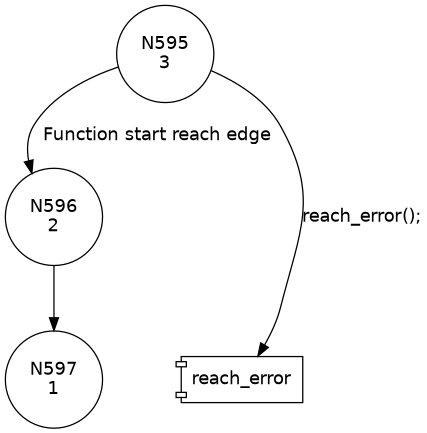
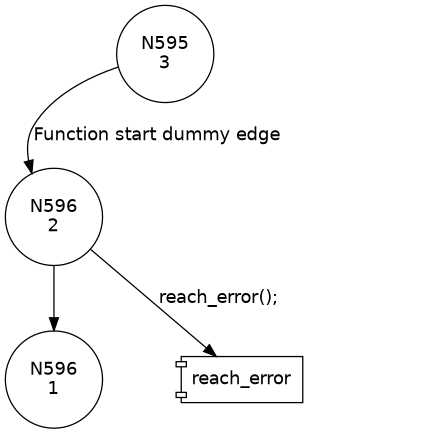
(157, 135) -> (157, 135)
(303, 191) -> (148, 299)
(54, 380) -> (54, 380)
